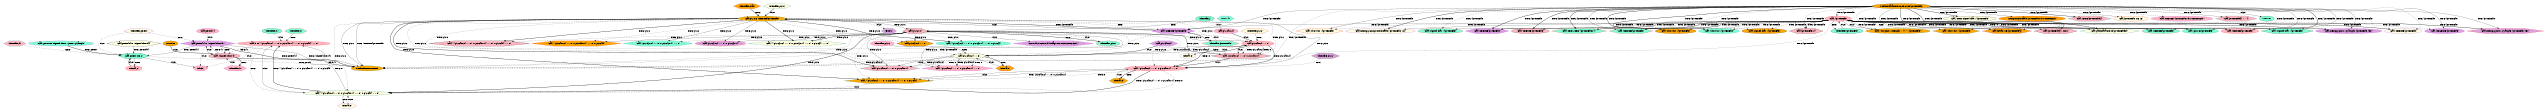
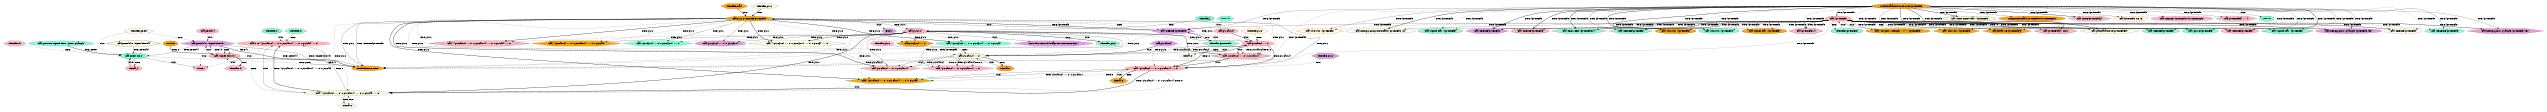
(2445, 31) -> (2445, 31)
(176, 50) -> (175, 50)
